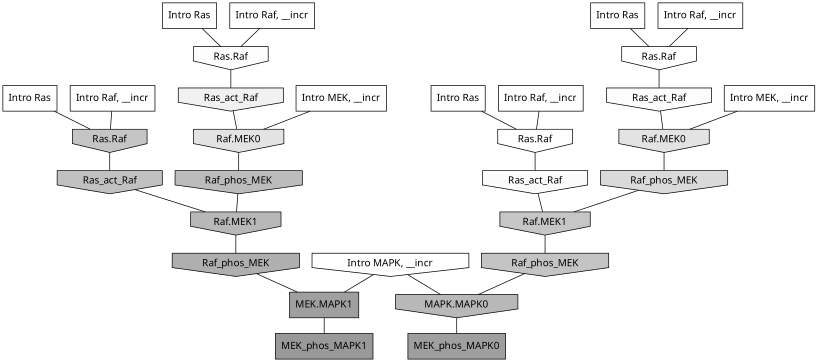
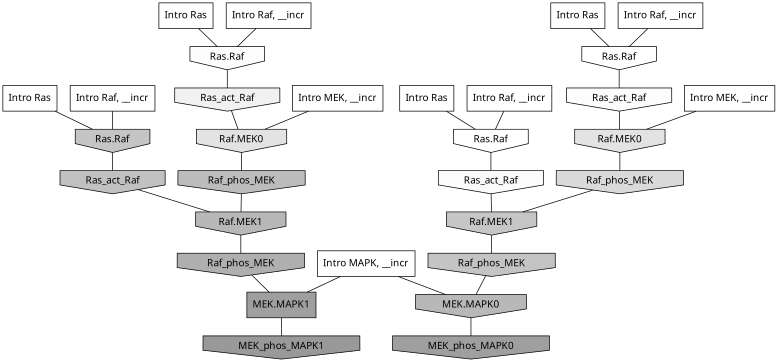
(390, 264) -> (366, 264)
(457, 305) -> (471, 305)
(324, 346) -> (281, 346)
(457, 346) -> (471, 346)
